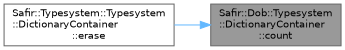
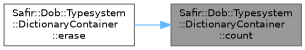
(89, 25) -> (69, 25)
